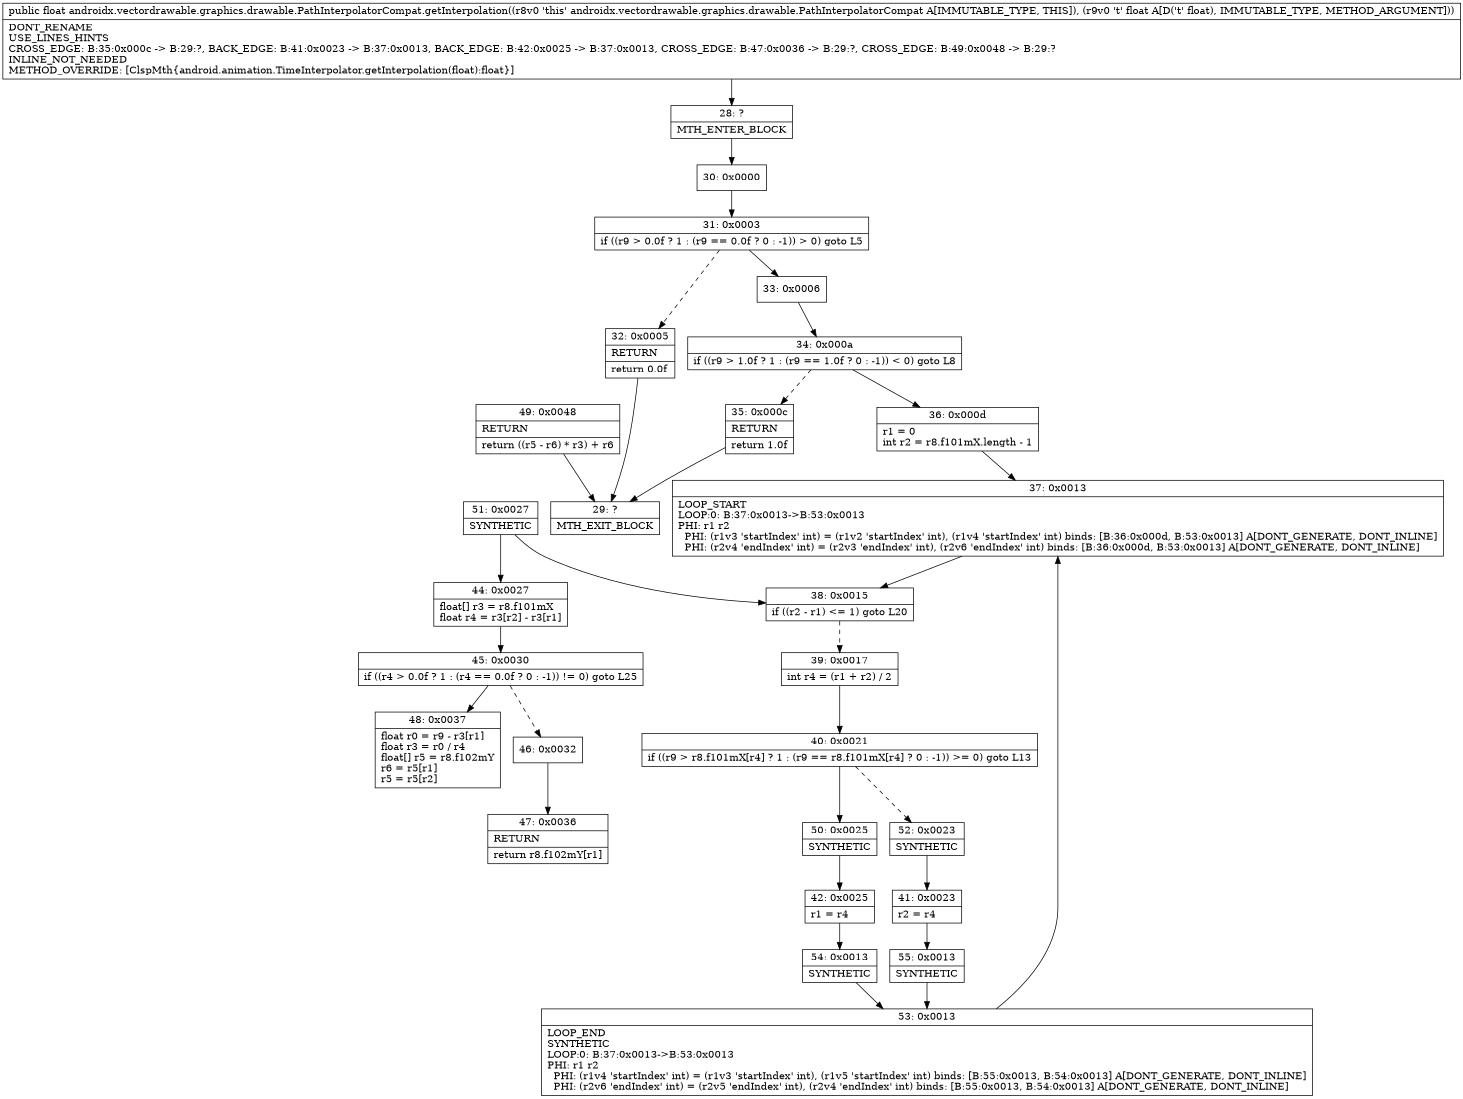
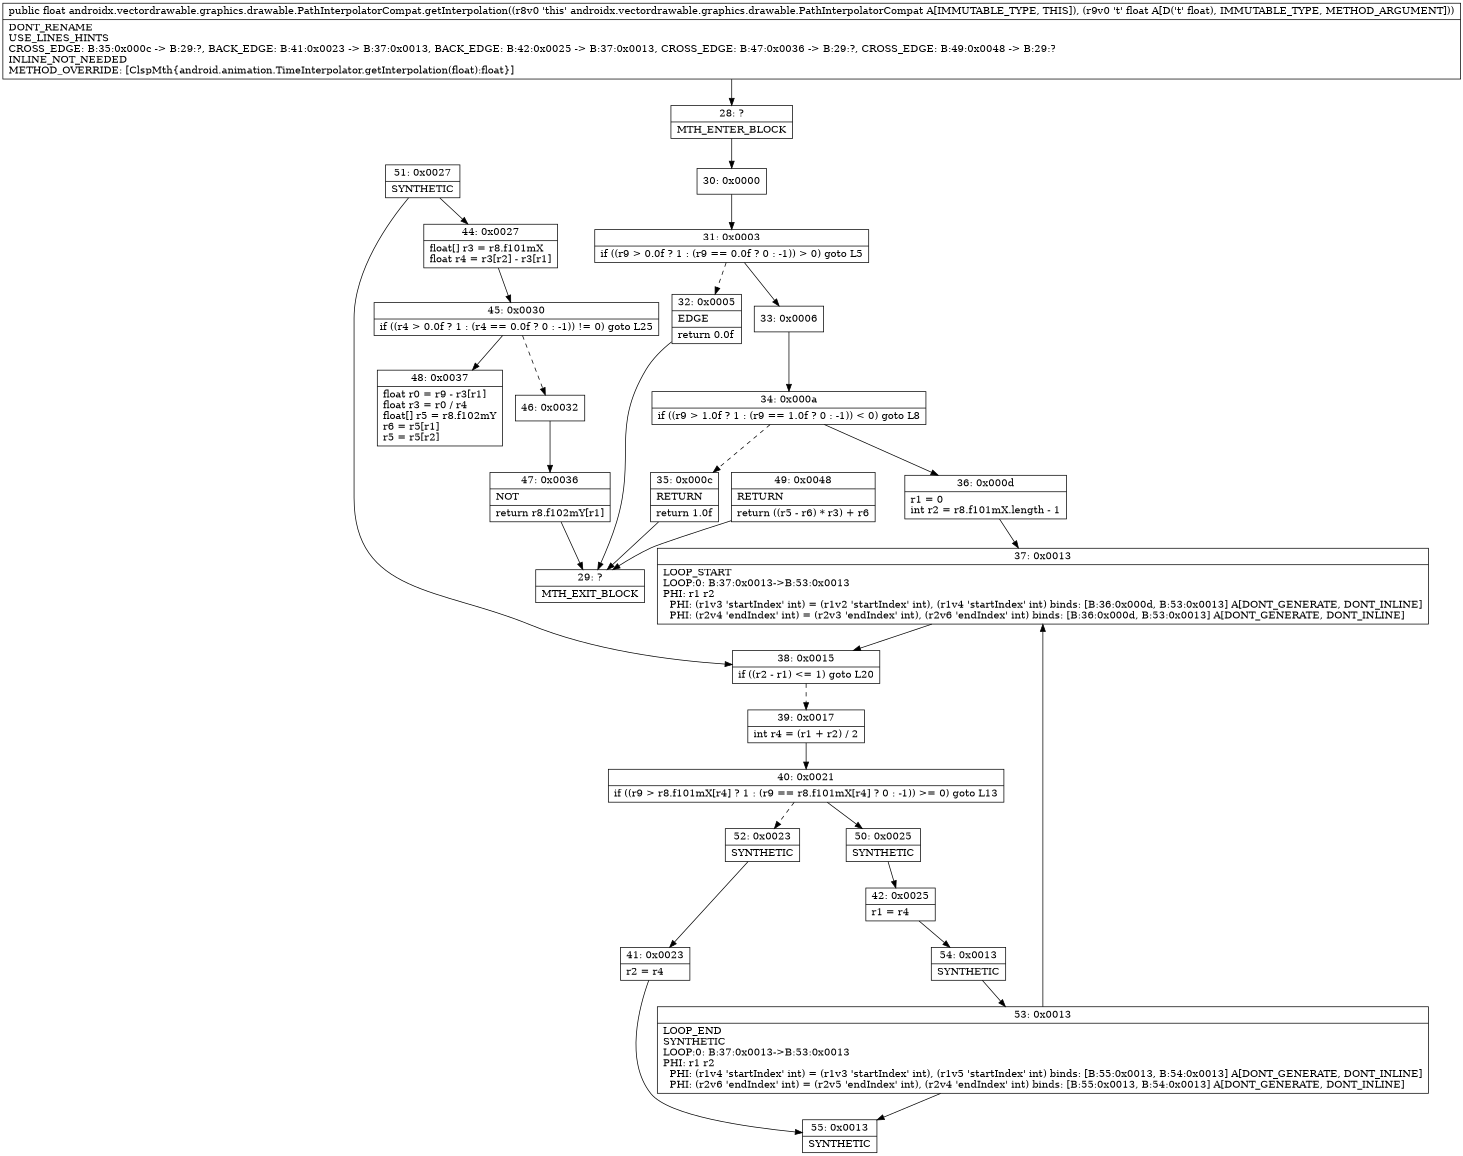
(634, 353) -> (693, 319)
none -> (570, 543)
(517, 839) -> (507, 497)
(927, 992) -> (912, 1105)
